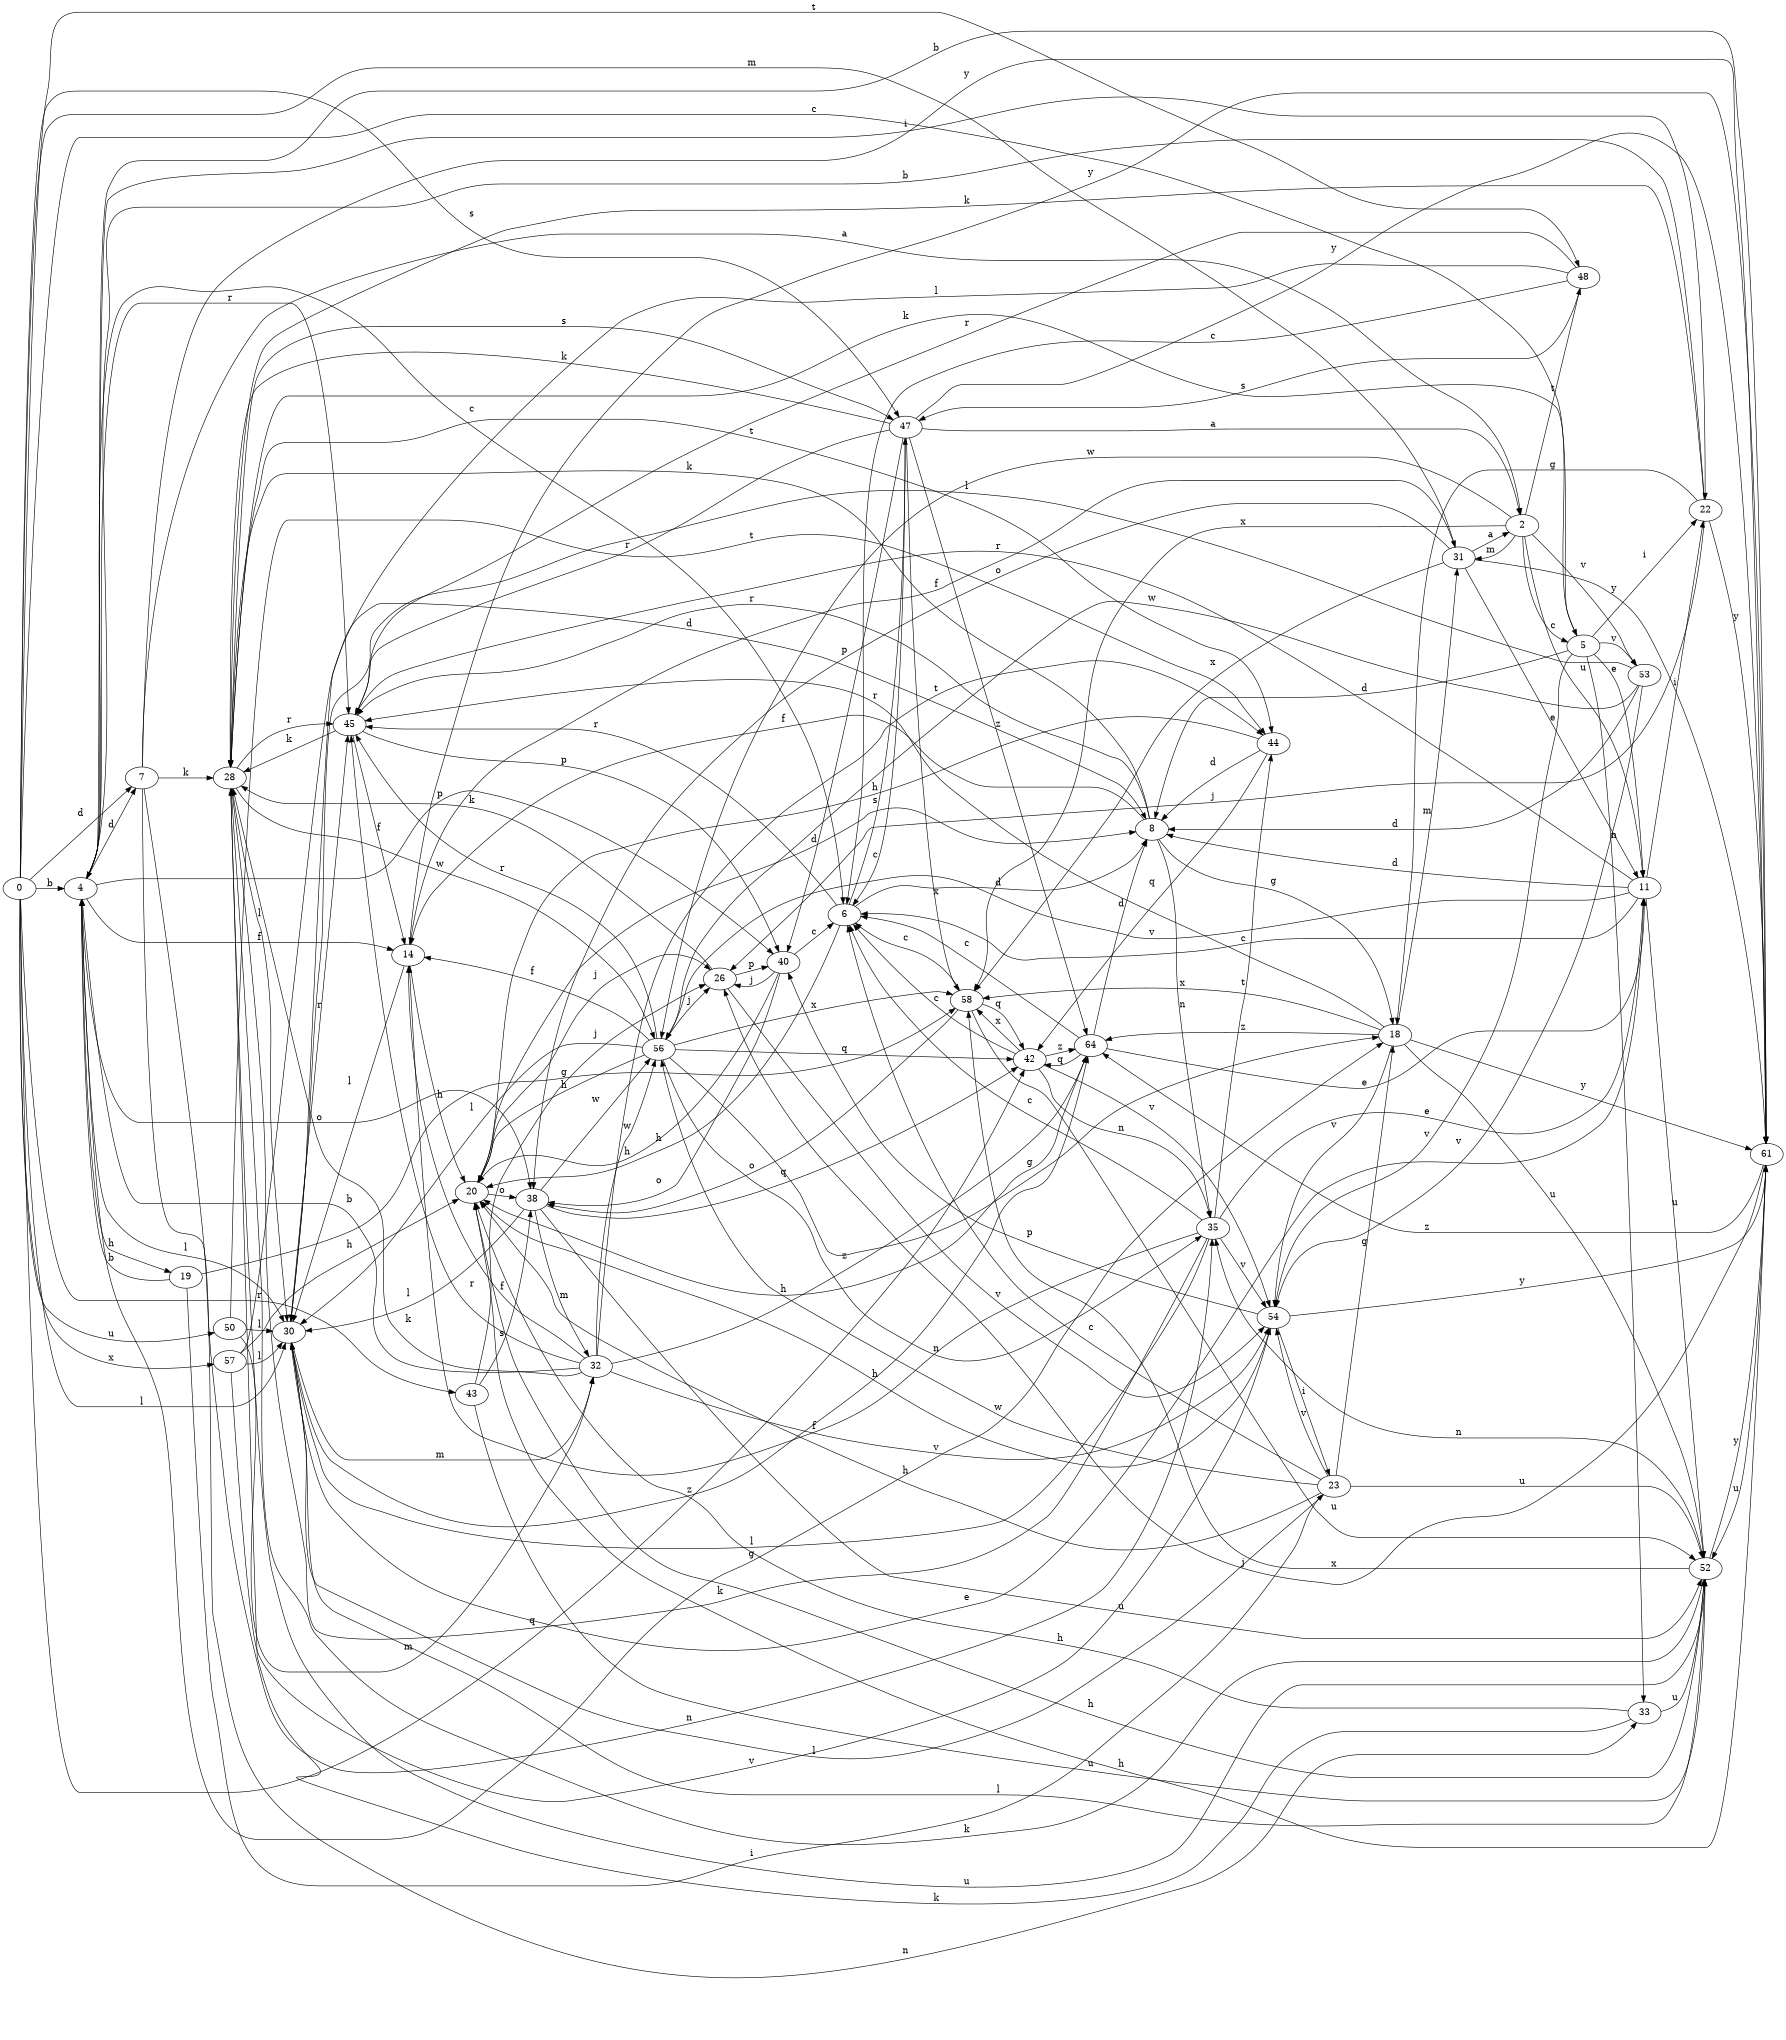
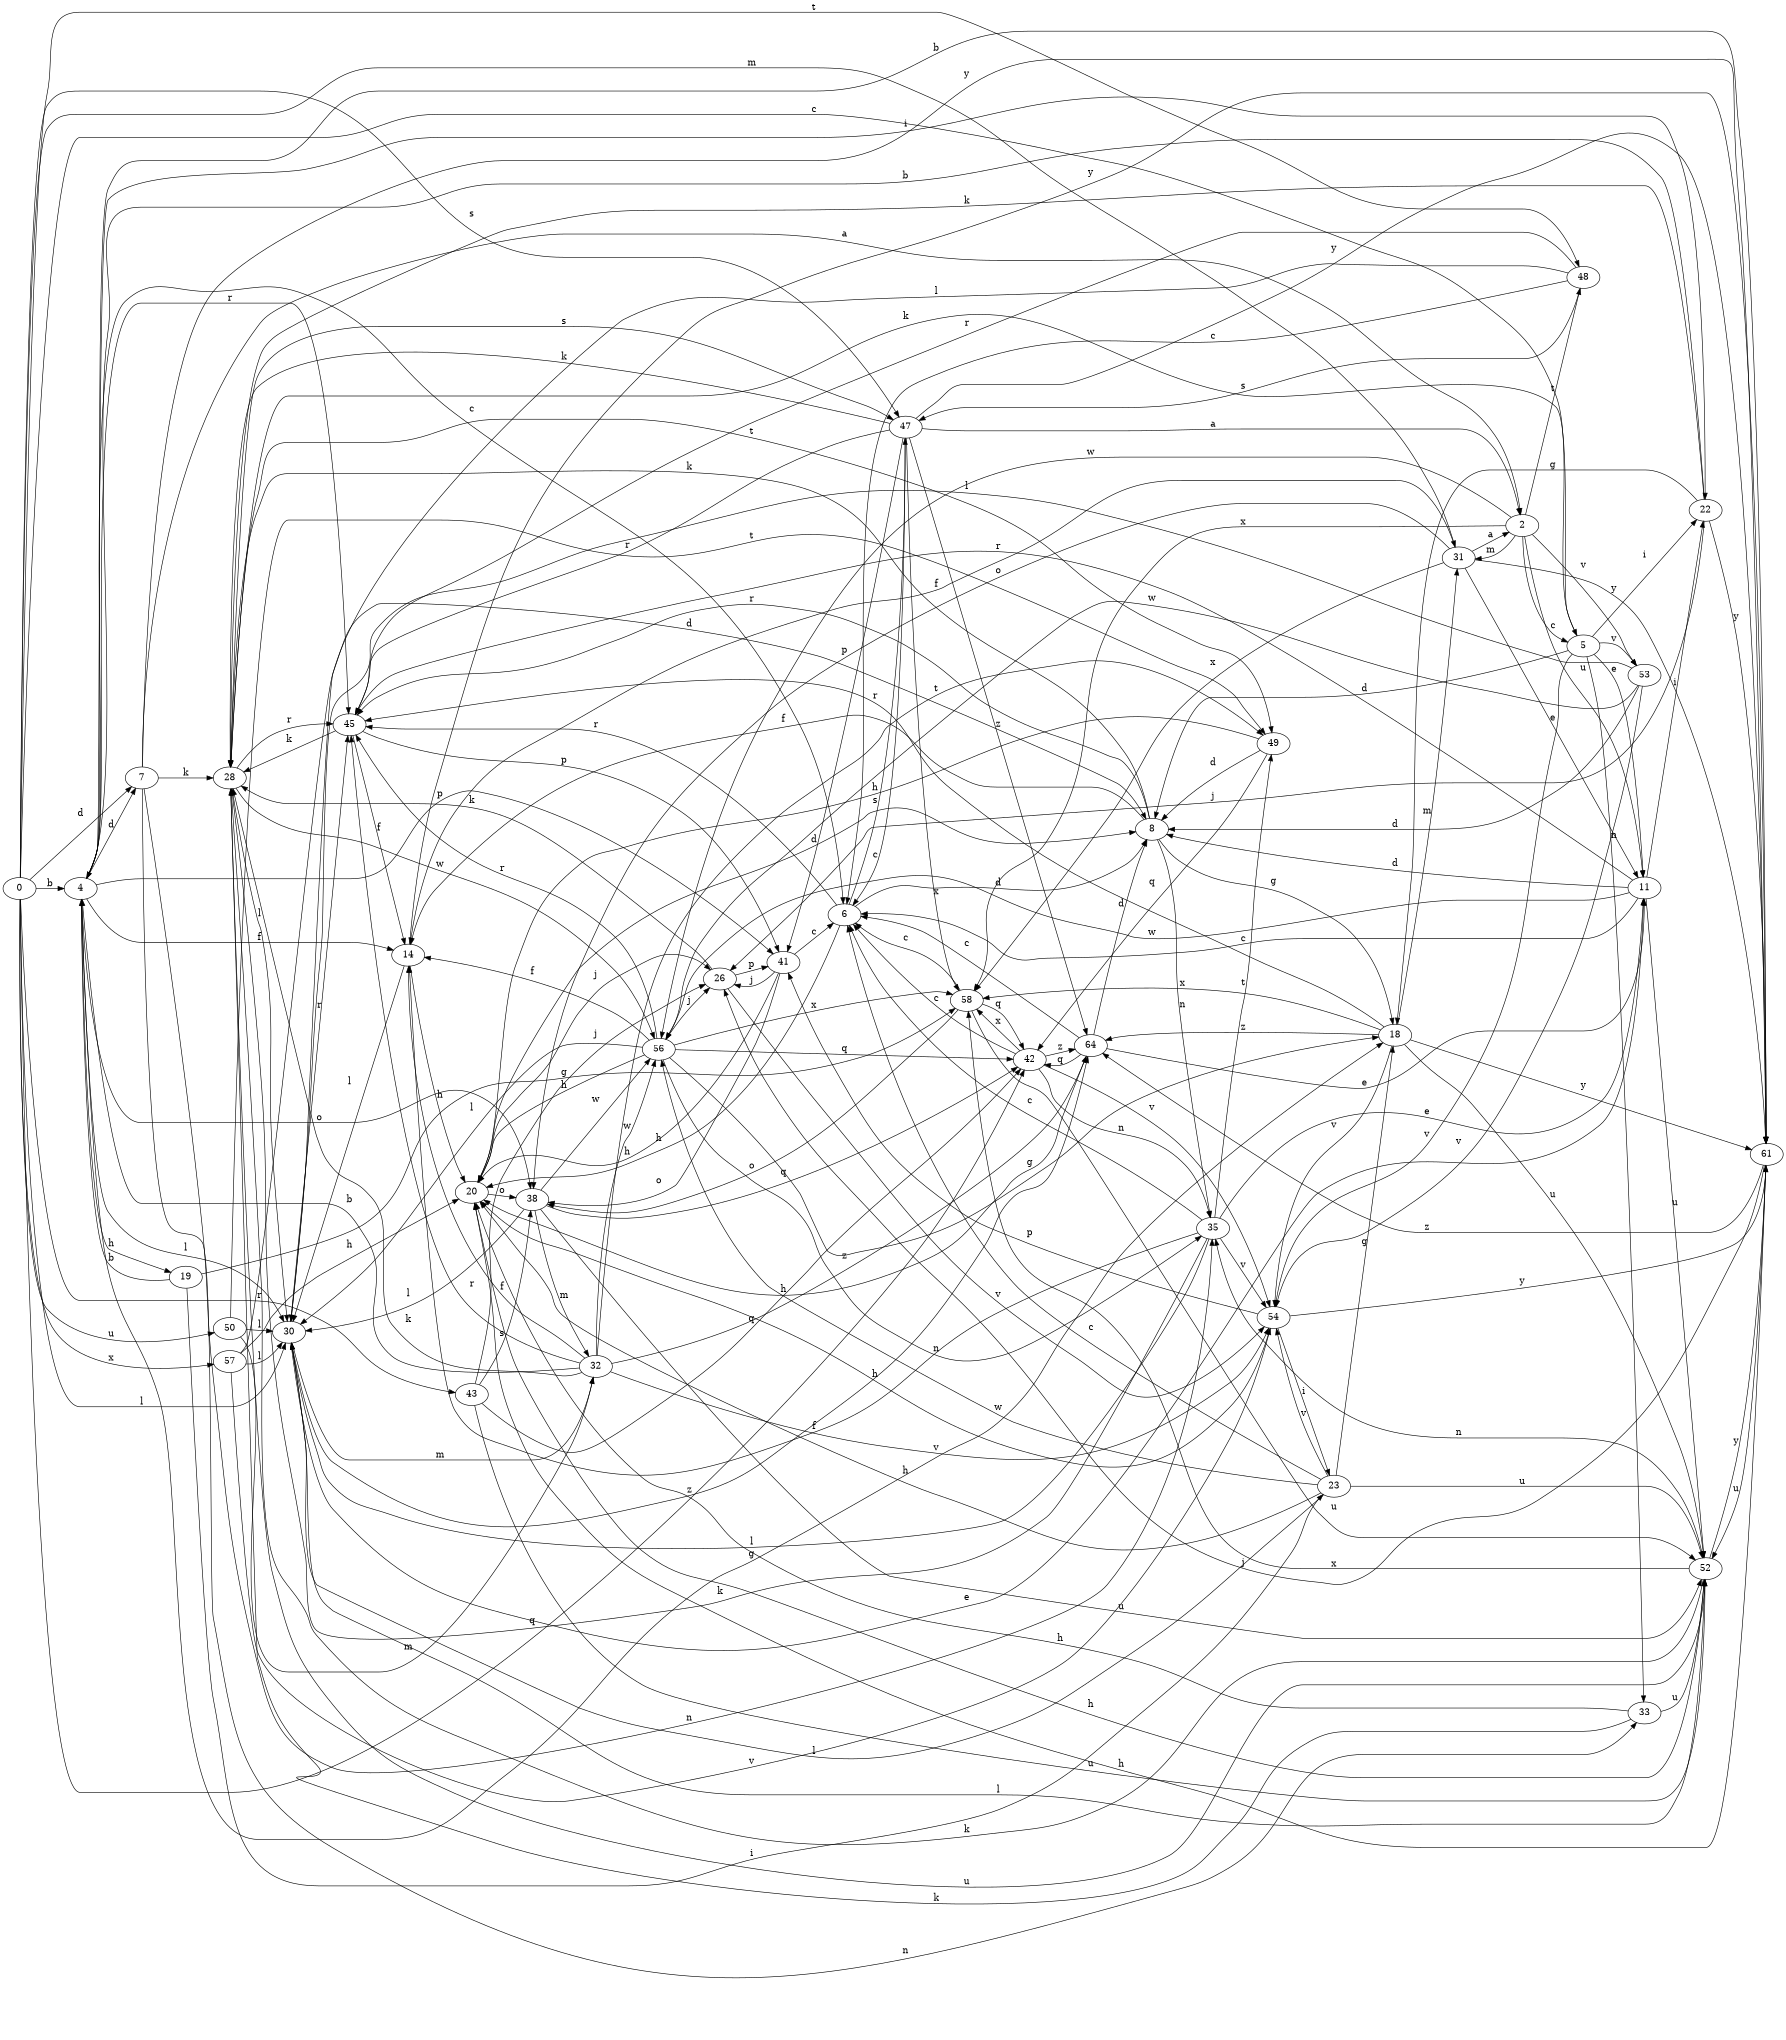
(1274, 744) -> (1274, 744)
(1152, 933) -> (1152, 933)
(783, 963) -> (783, 963)
none -> (755, 1325)
